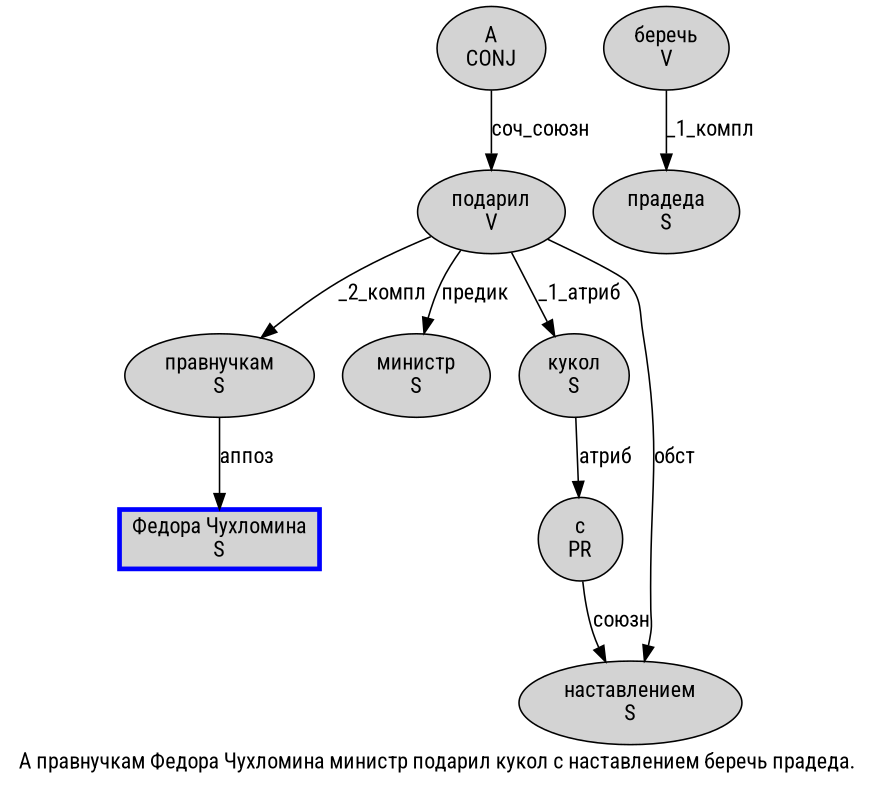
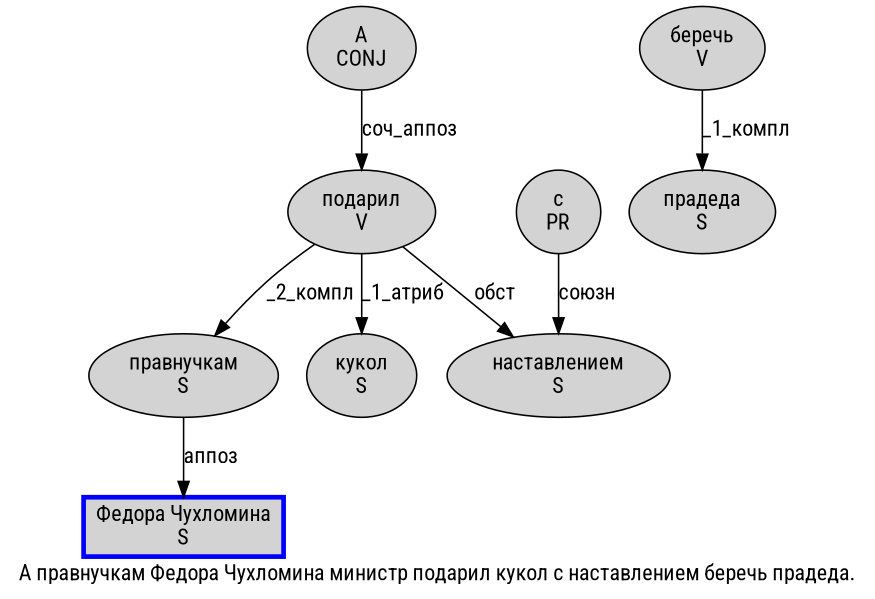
(541, 130) -> (409, 130)
(416, 376) -> none
(577, 449) -> none
